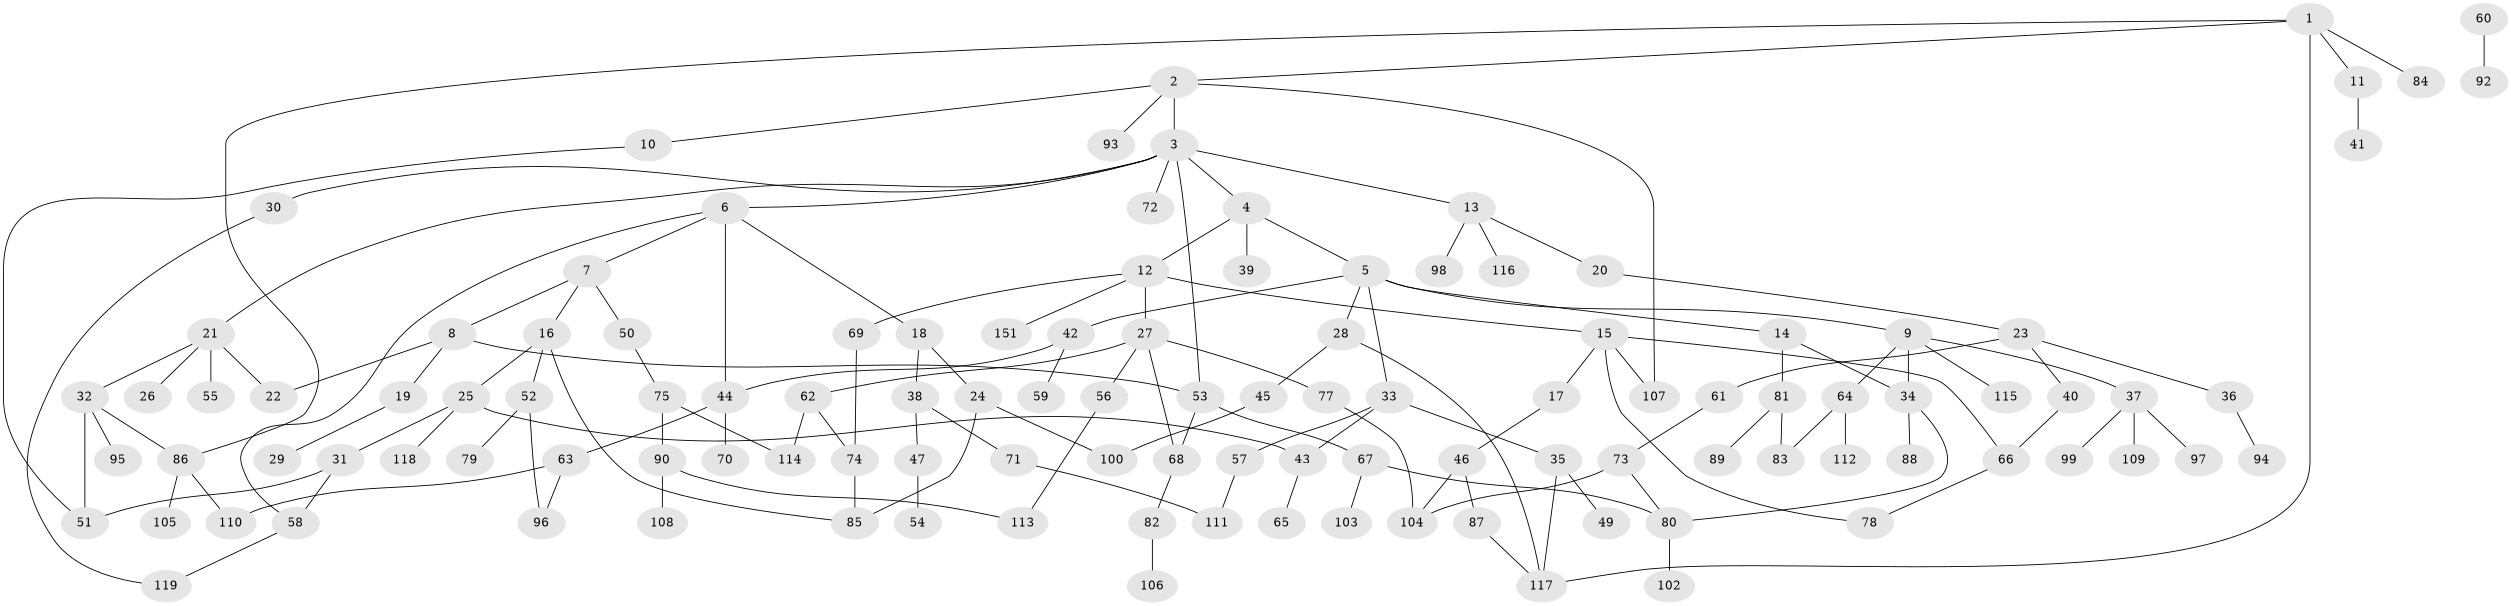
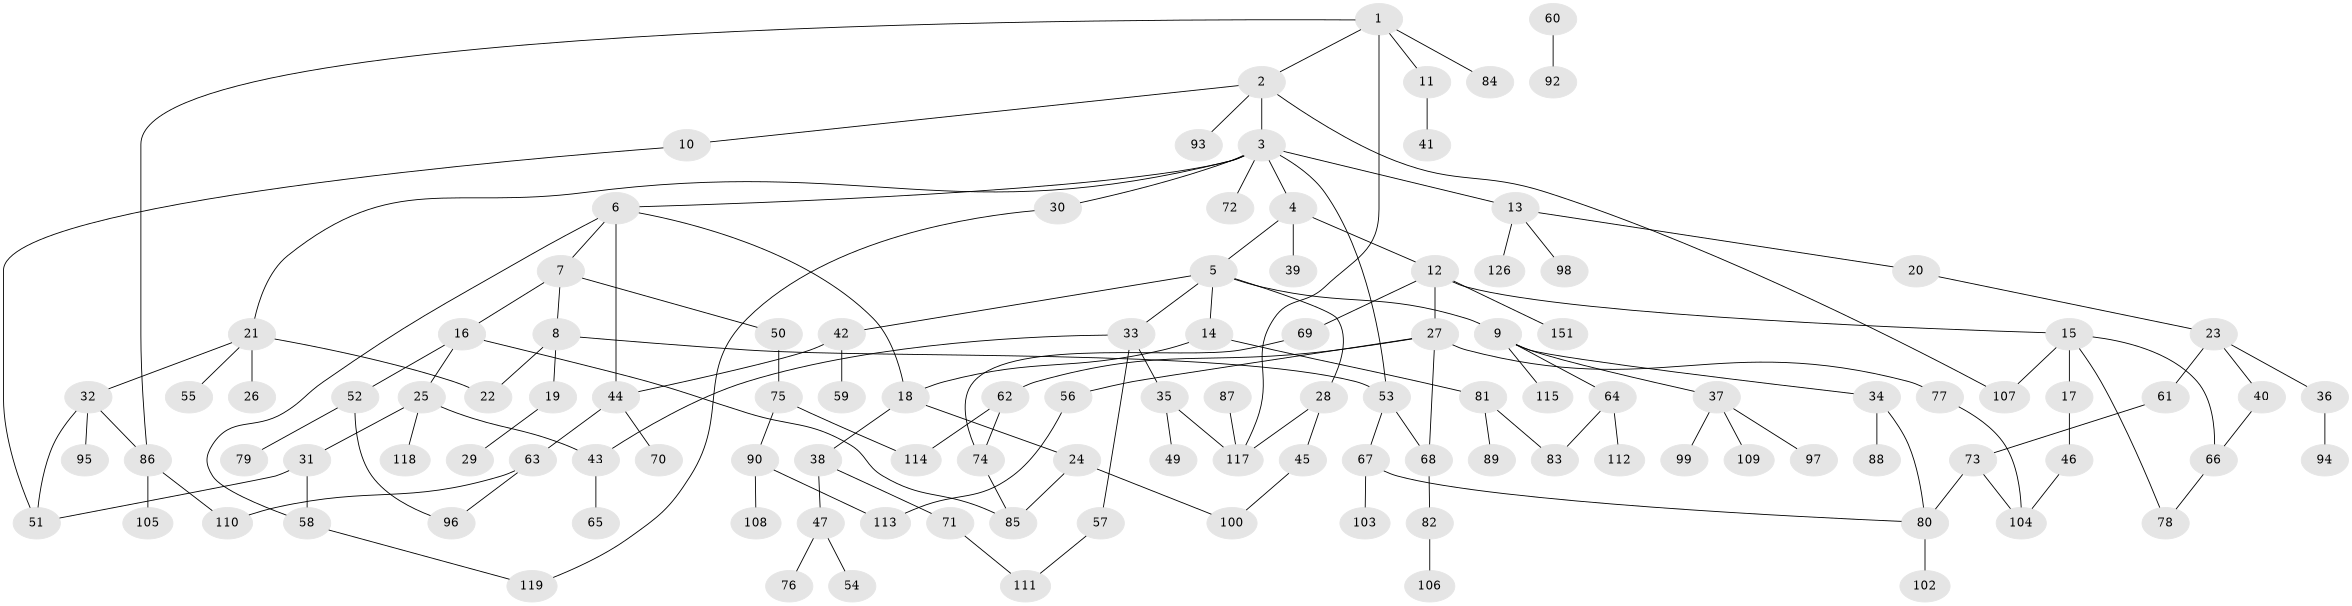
(1504, 271) -> (1500, 271)
(1852, 369) -> (1057, 365)
(1470, 492) -> none
none -> (789, 586)
